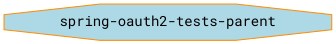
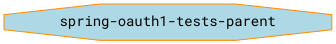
(168, 22) -> (168, 22)
